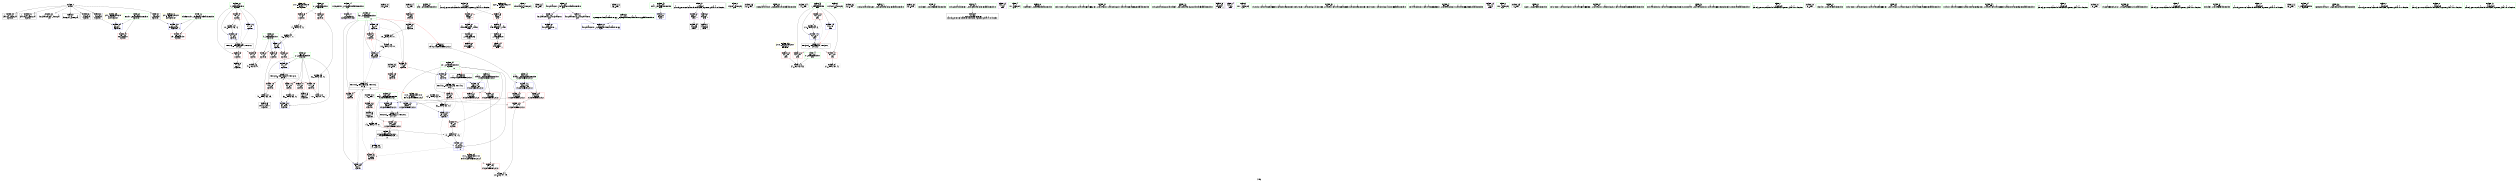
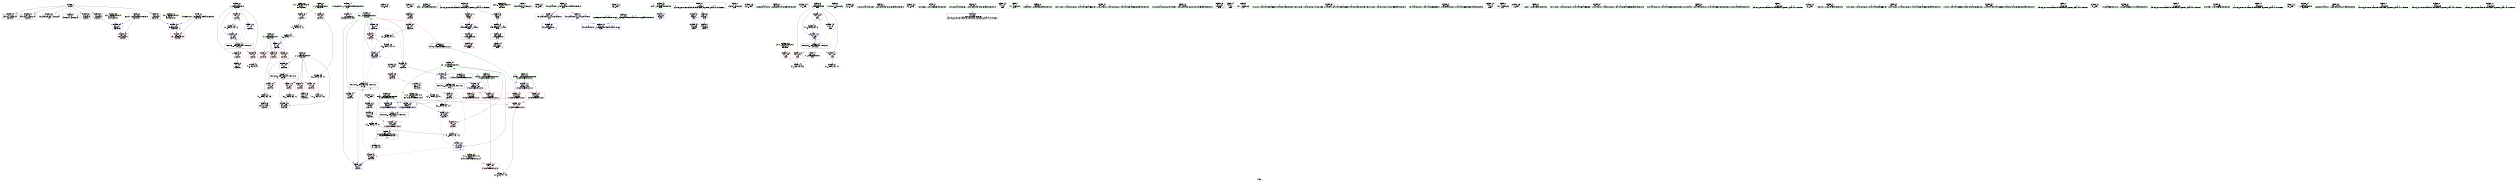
none -> (417, 86)
